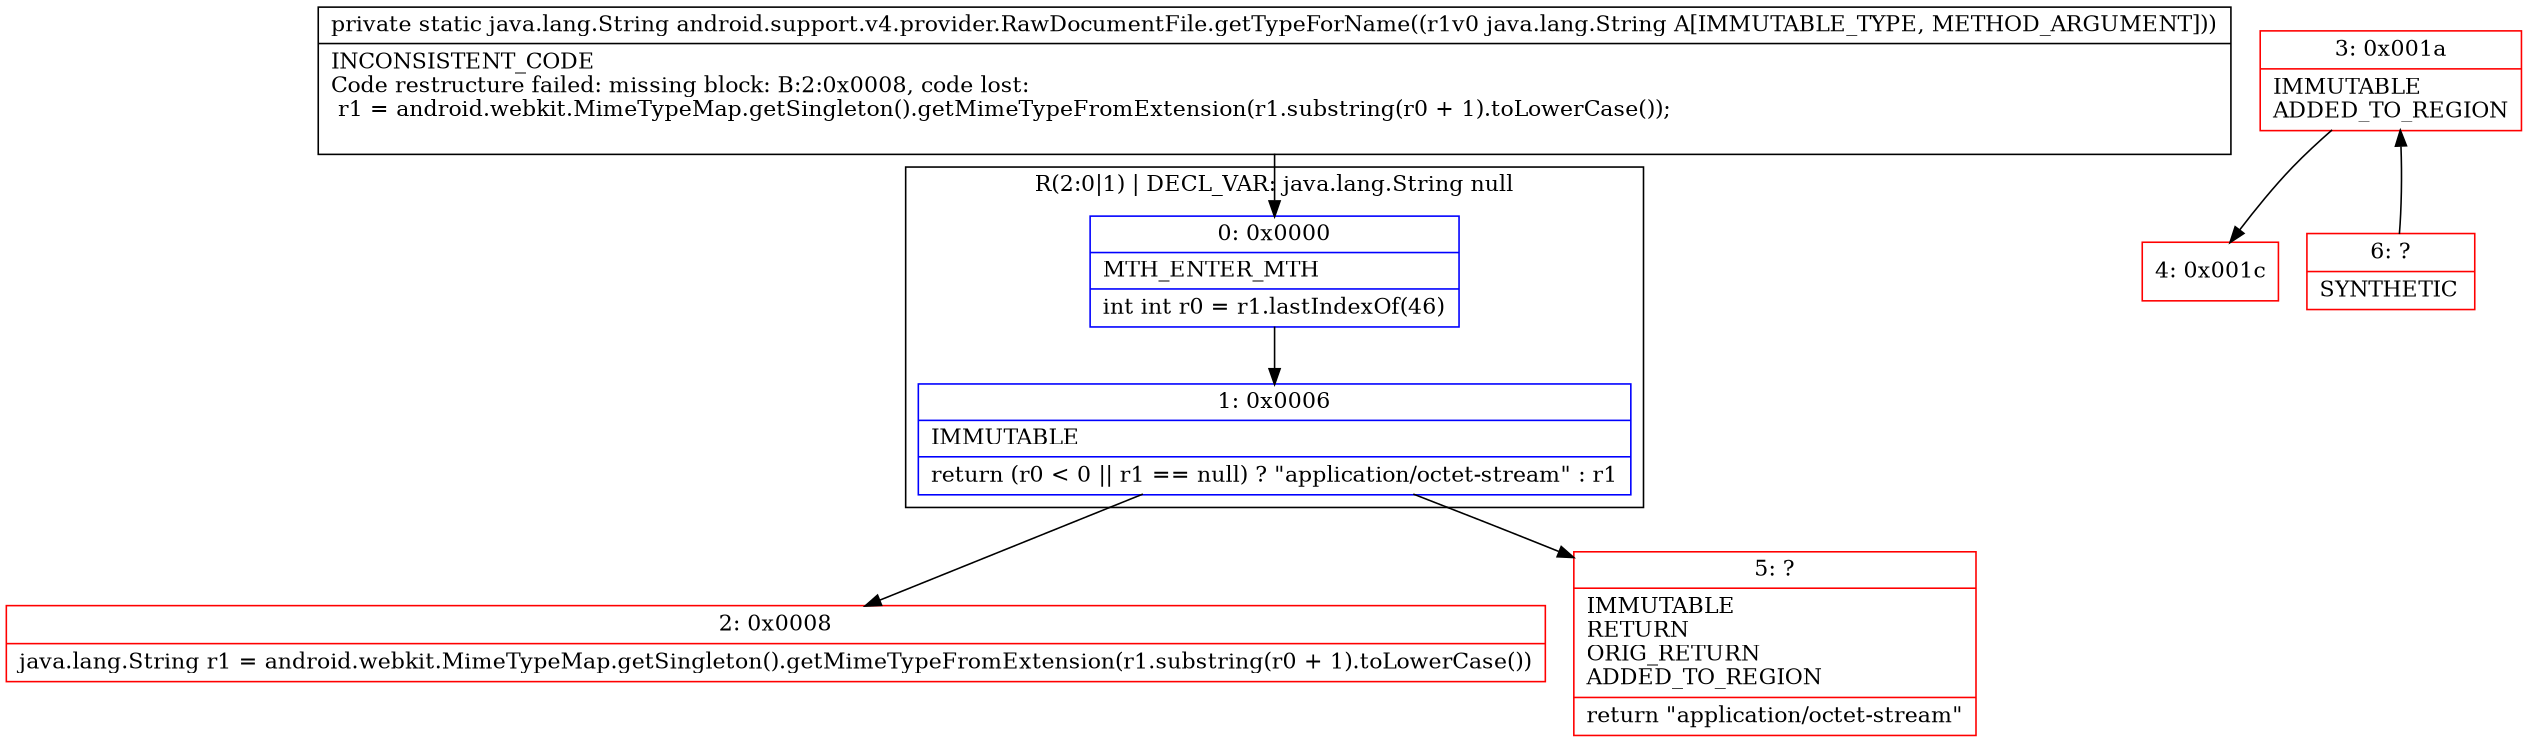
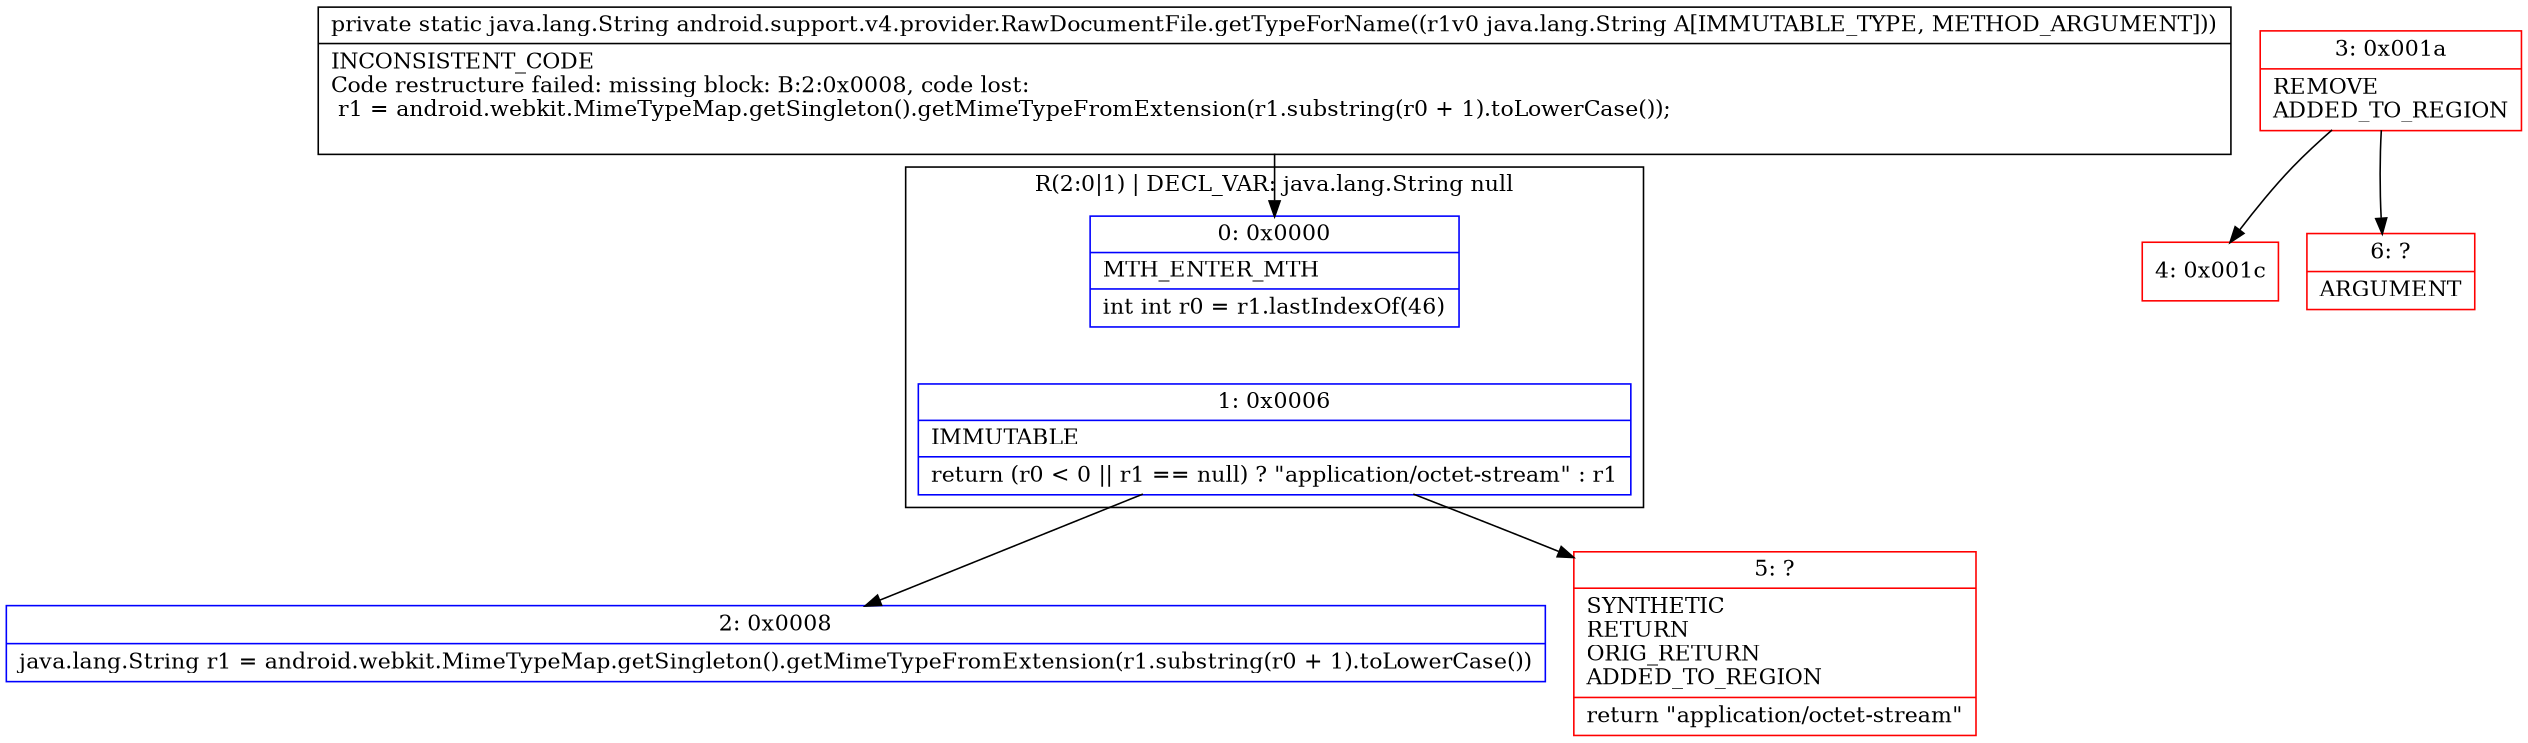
(2347, 87) -> (2326, 87)
(2401, 190) -> (2380, 174)
(2389, 290) -> (2391, 290)
(1275, 348) -> none
(1661, 606) -> (1656, 606)
(776, 644) -> (776, 644)
